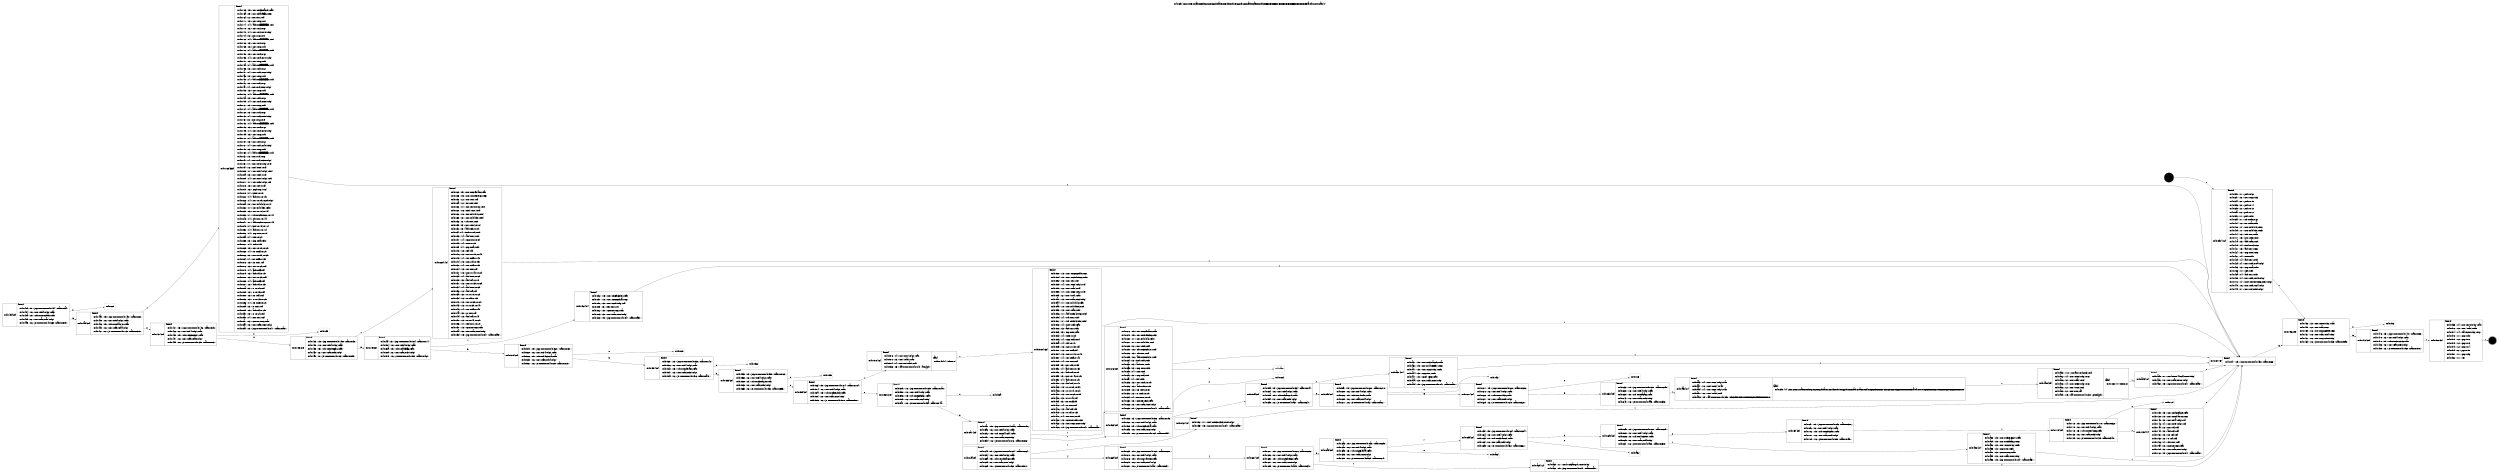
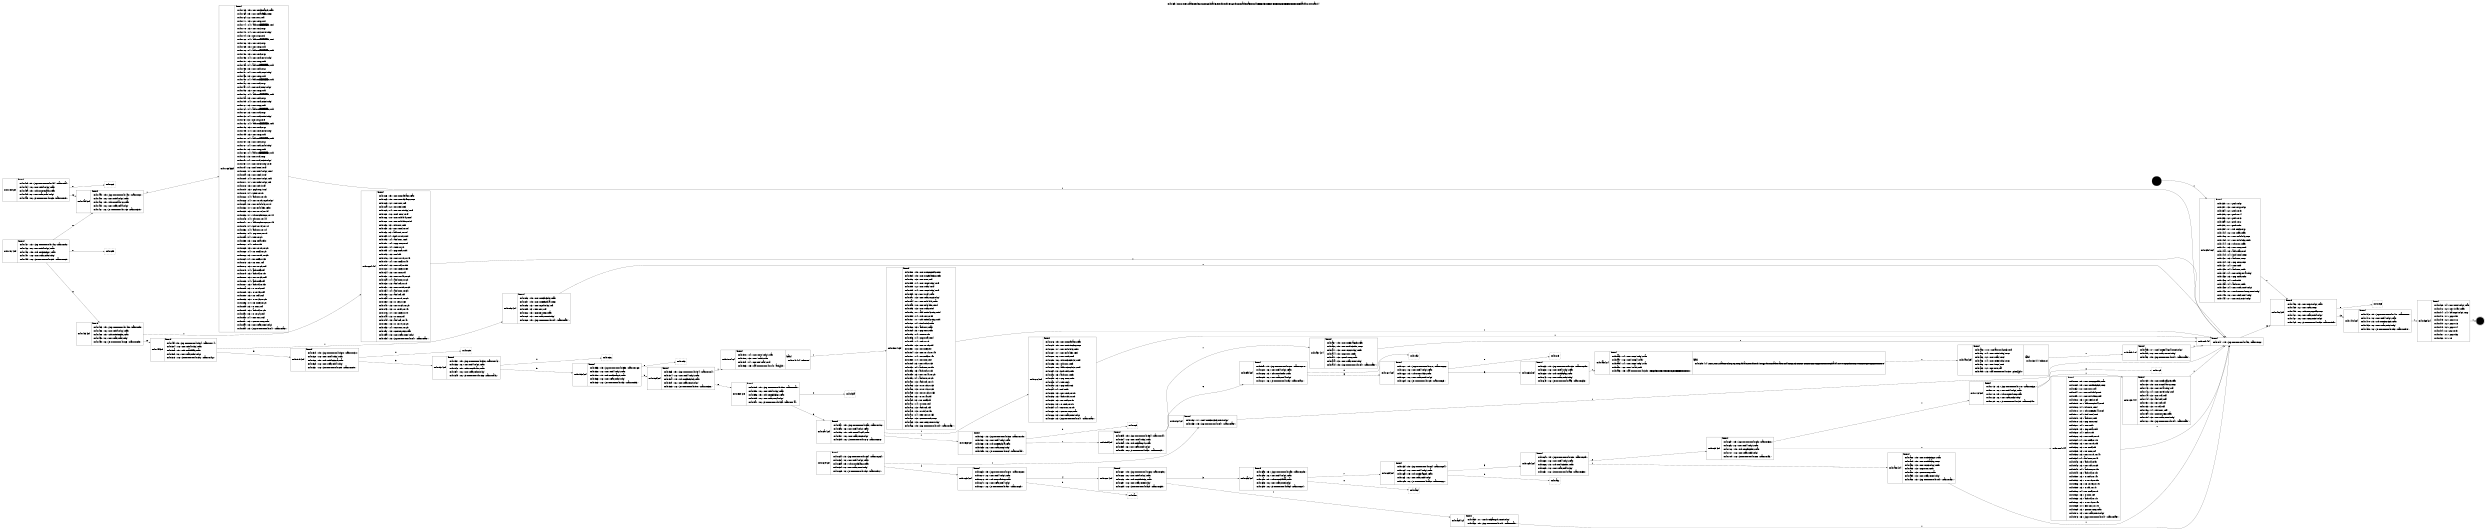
(146, 329) -> (72, 227)
(1222, 369) -> (1076, 489)
none -> (2086, 448)
